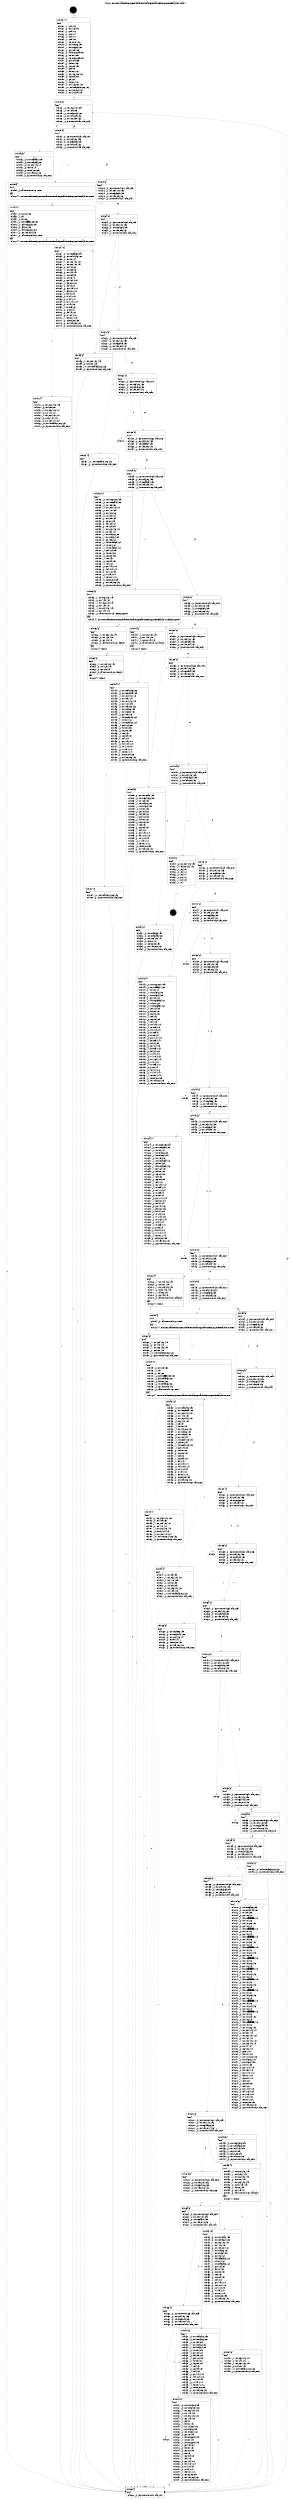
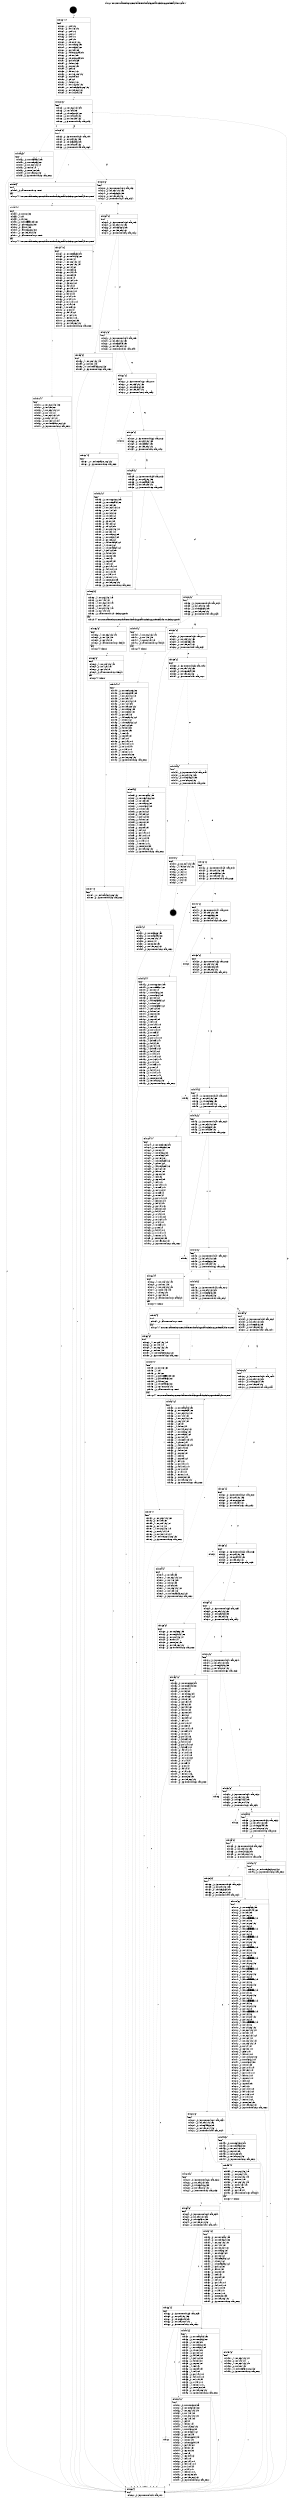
none -> (188, 1730)
